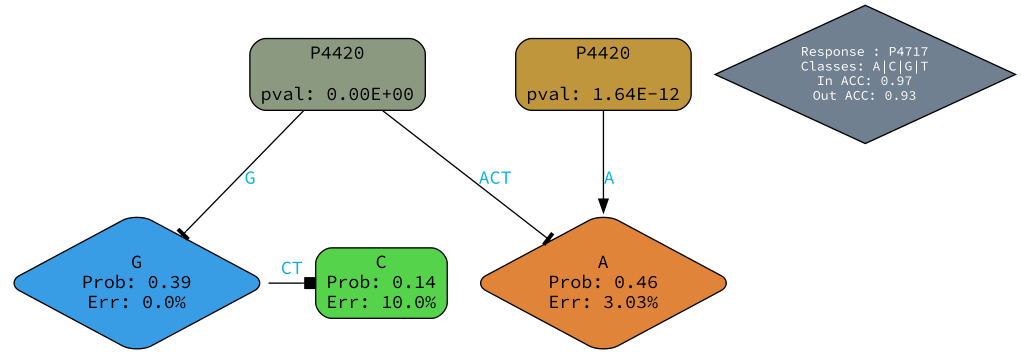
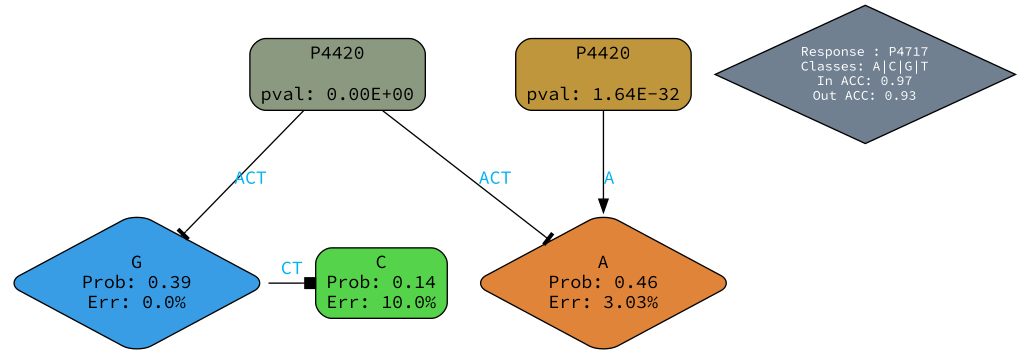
(603, 74) -> (603, 74)
(251, 179) -> (251, 179)
